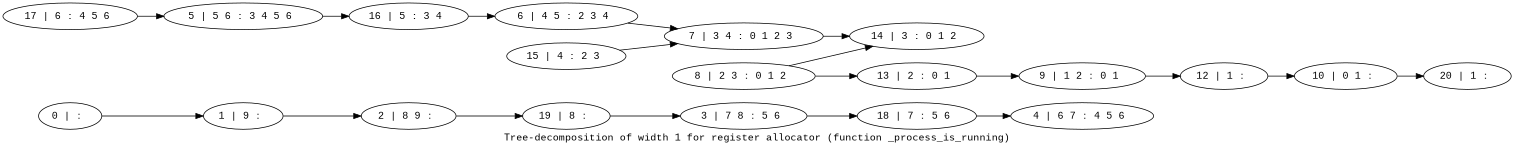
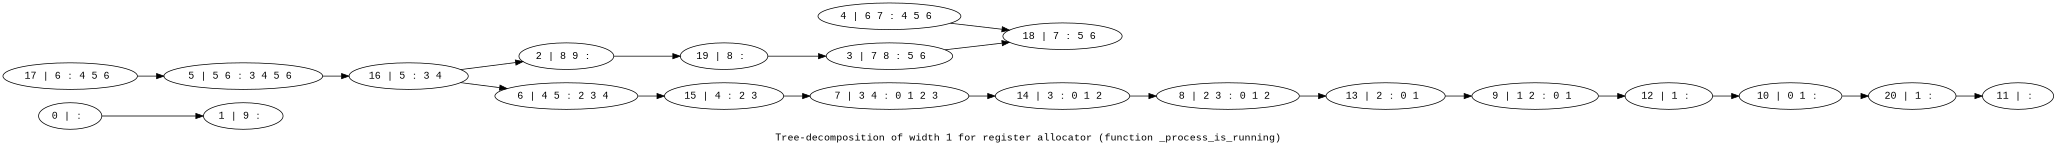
(649, 26) -> (647, 96)
(827, 57) -> (1139, 96)
none -> (2018, 96)
(318, 116) -> (488, 66)
(990, 116) -> (976, 26)
